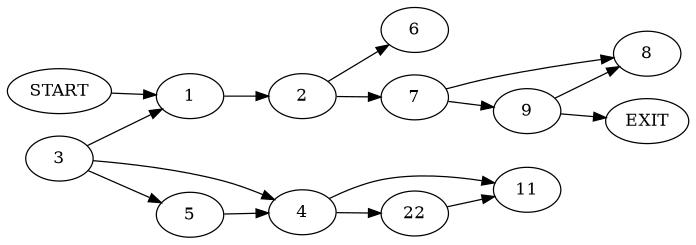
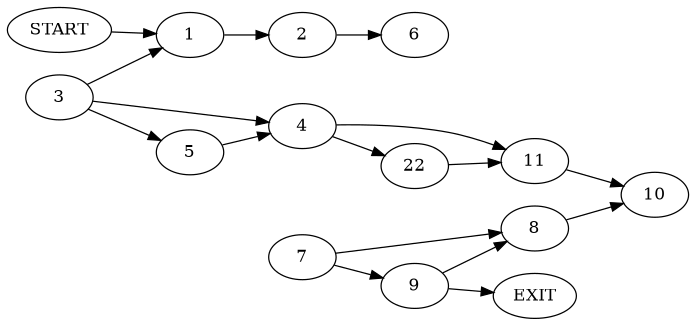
(352, 97) -> none
none -> (655, 195)
